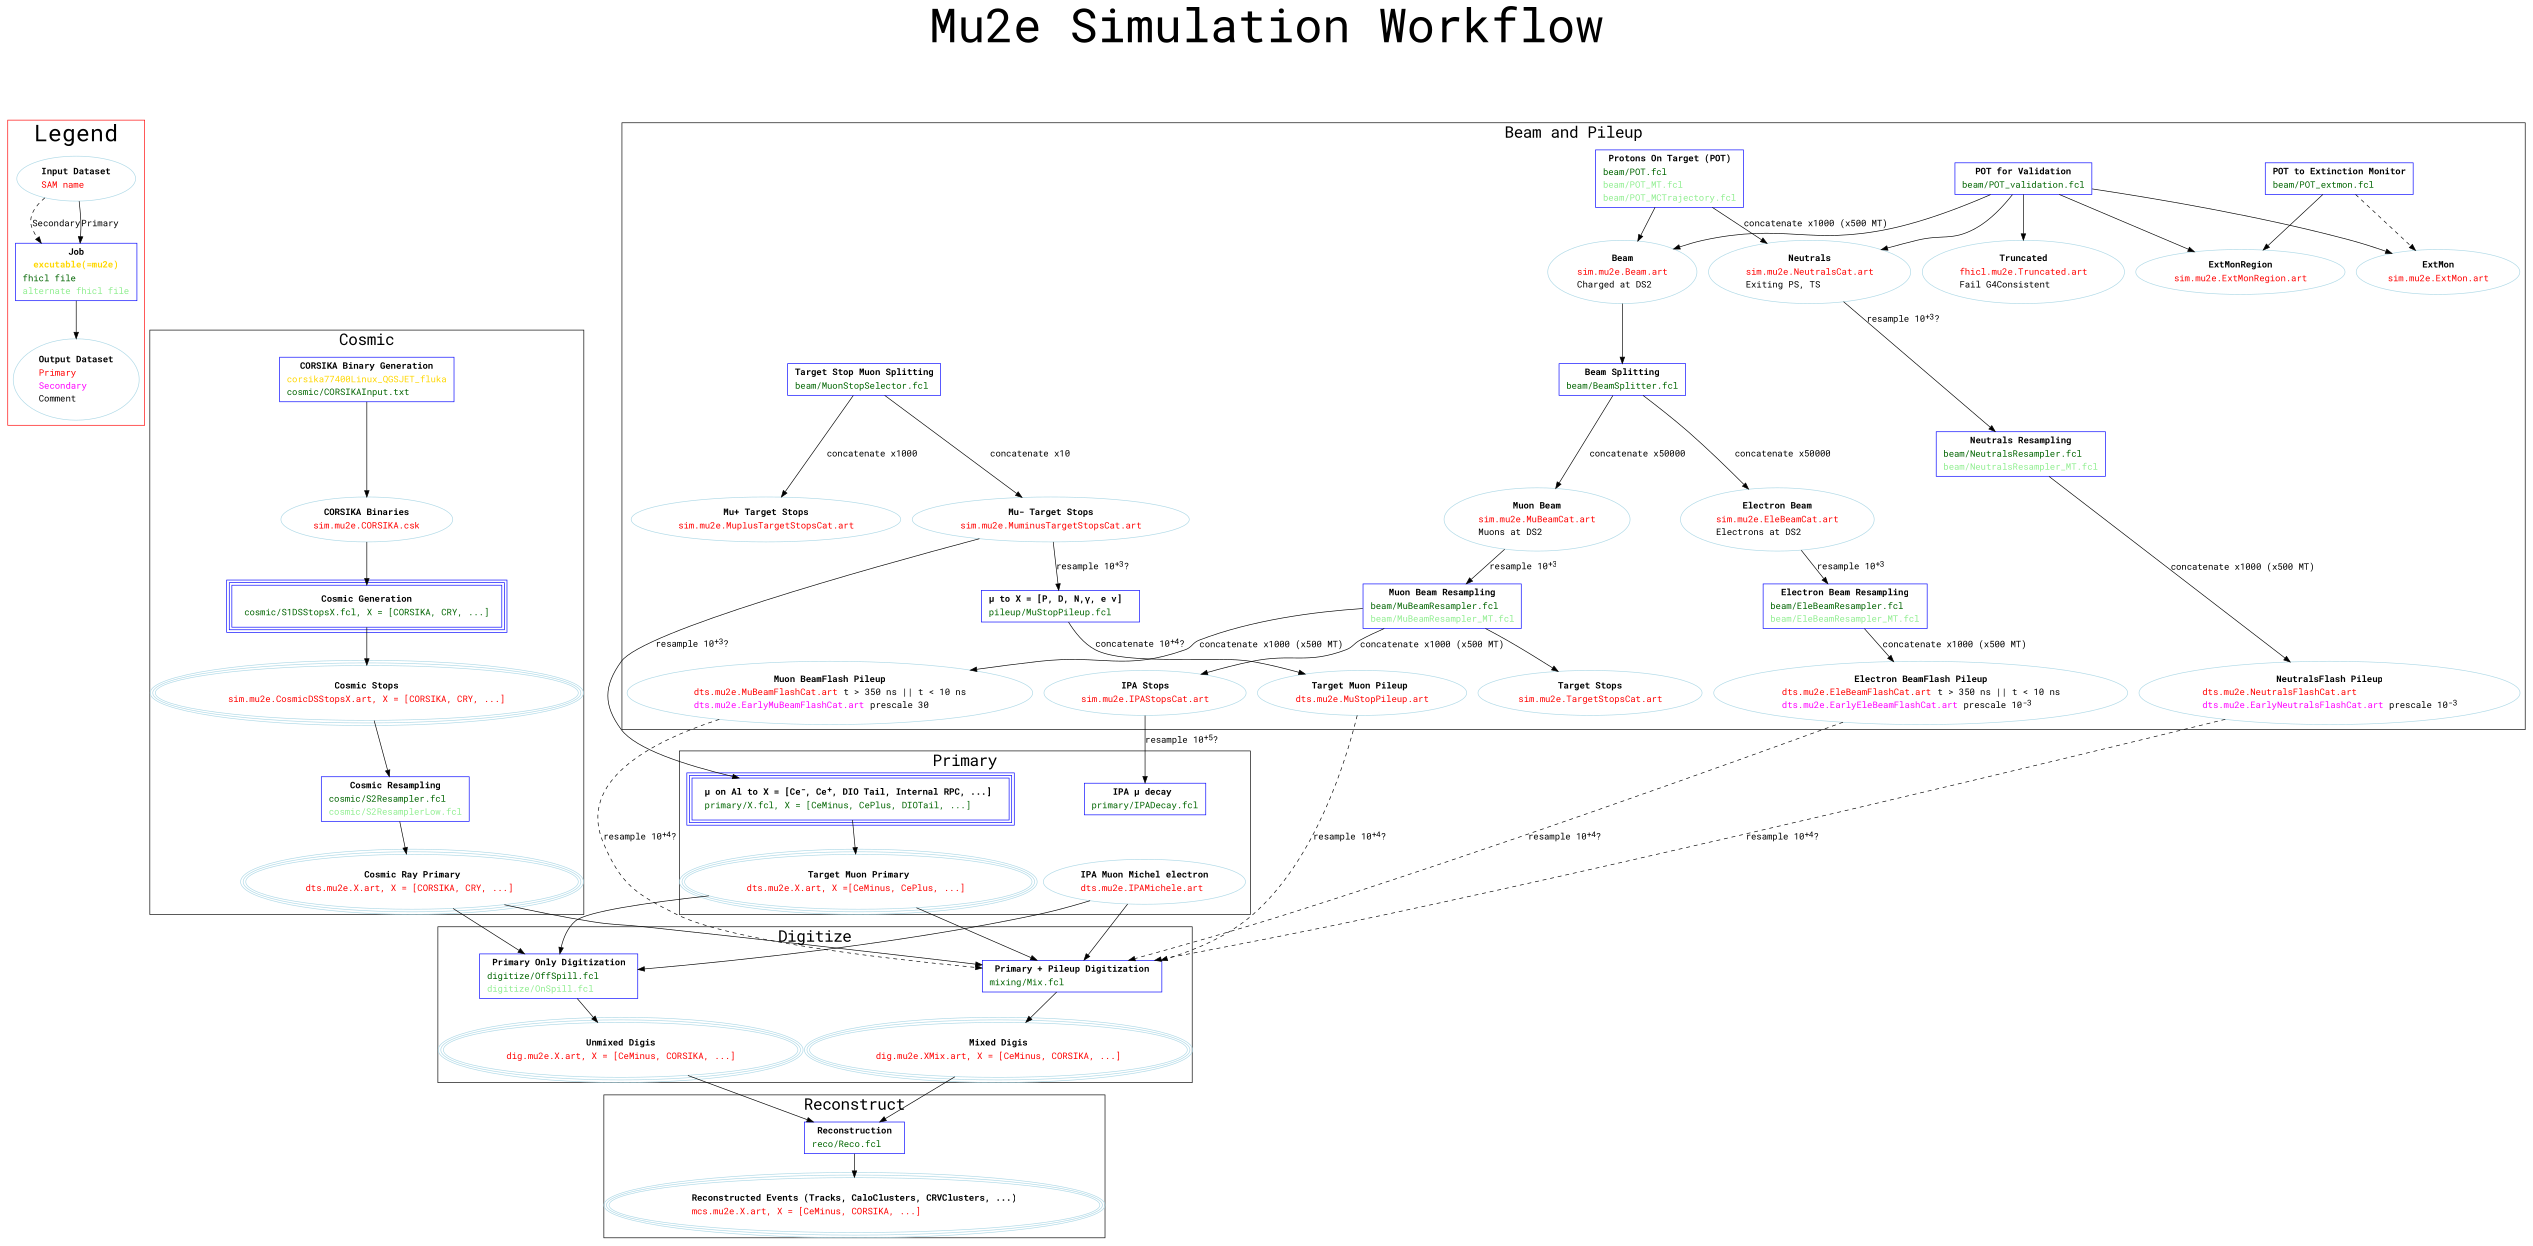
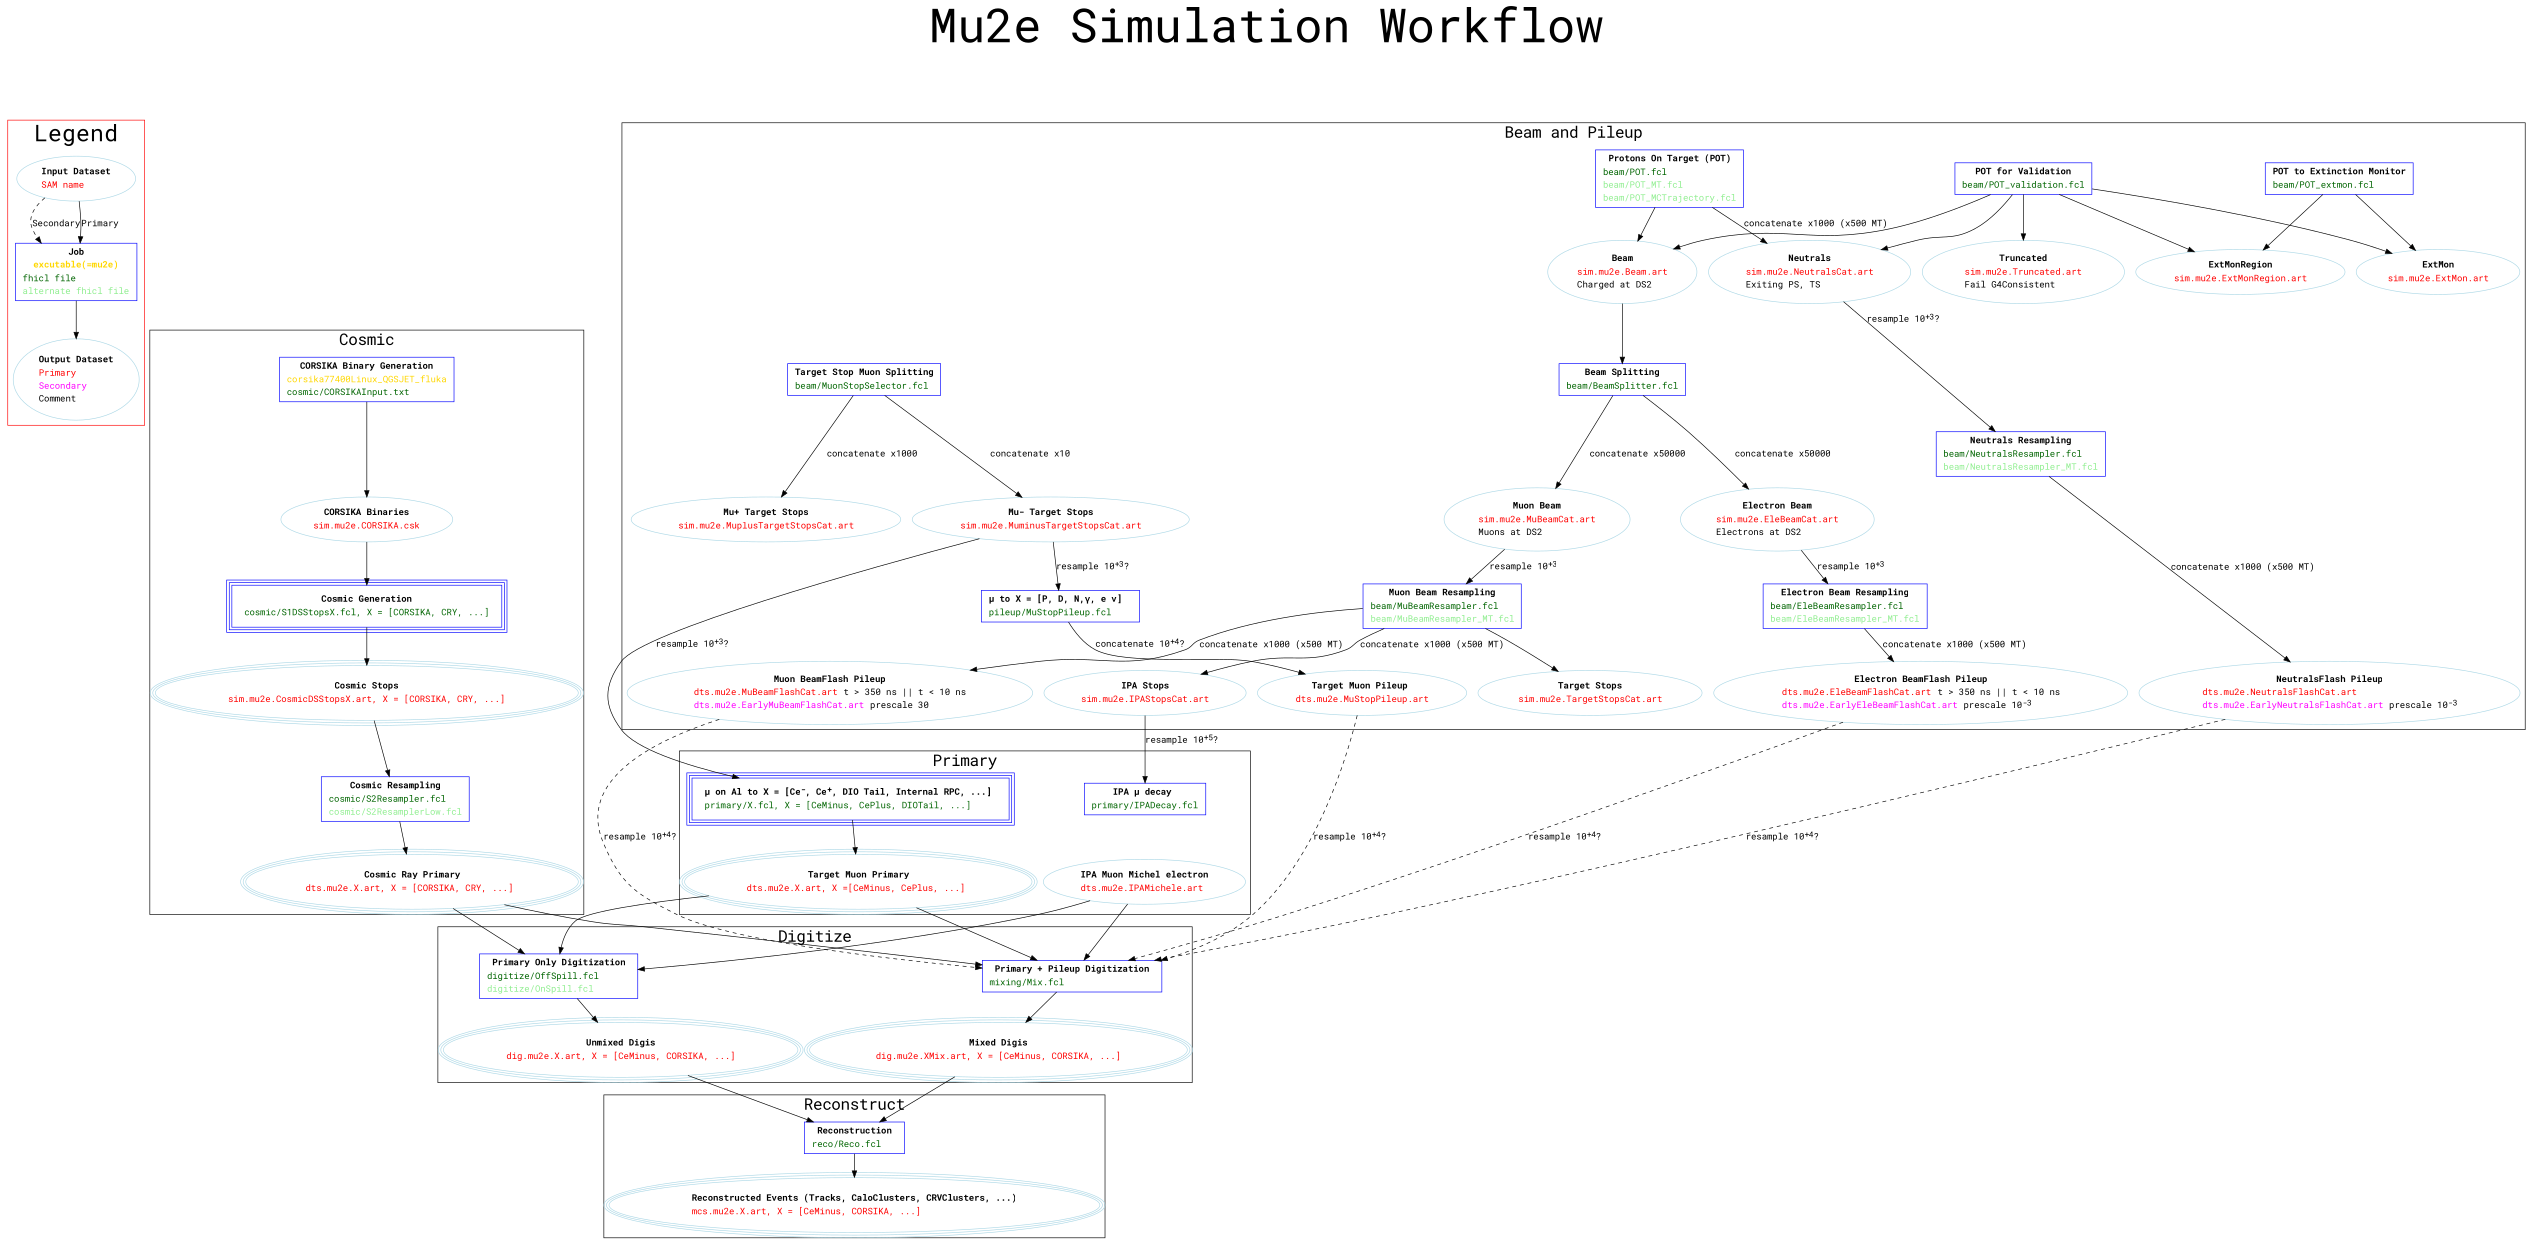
(2383, 220) -> (2383, 220)
(2024, 272) -> (2023, 272)
